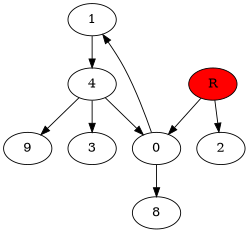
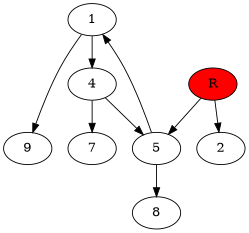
(63, 113) -> (55, 77)
(92, 148) -> (92, 148)
(157, 148) -> (157, 148)
